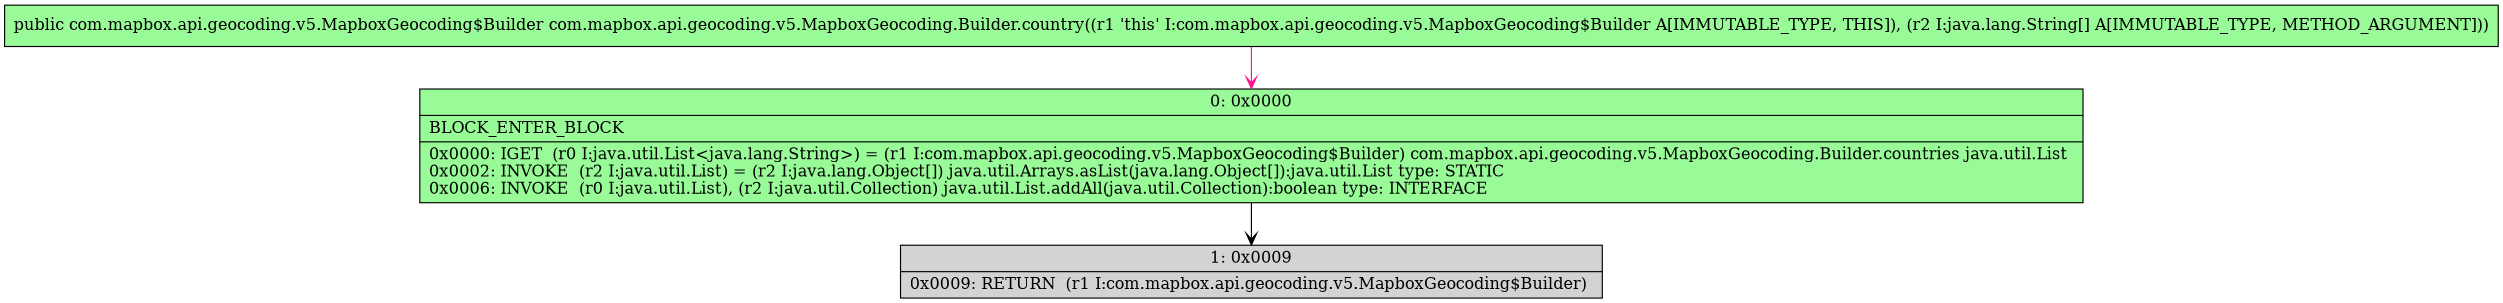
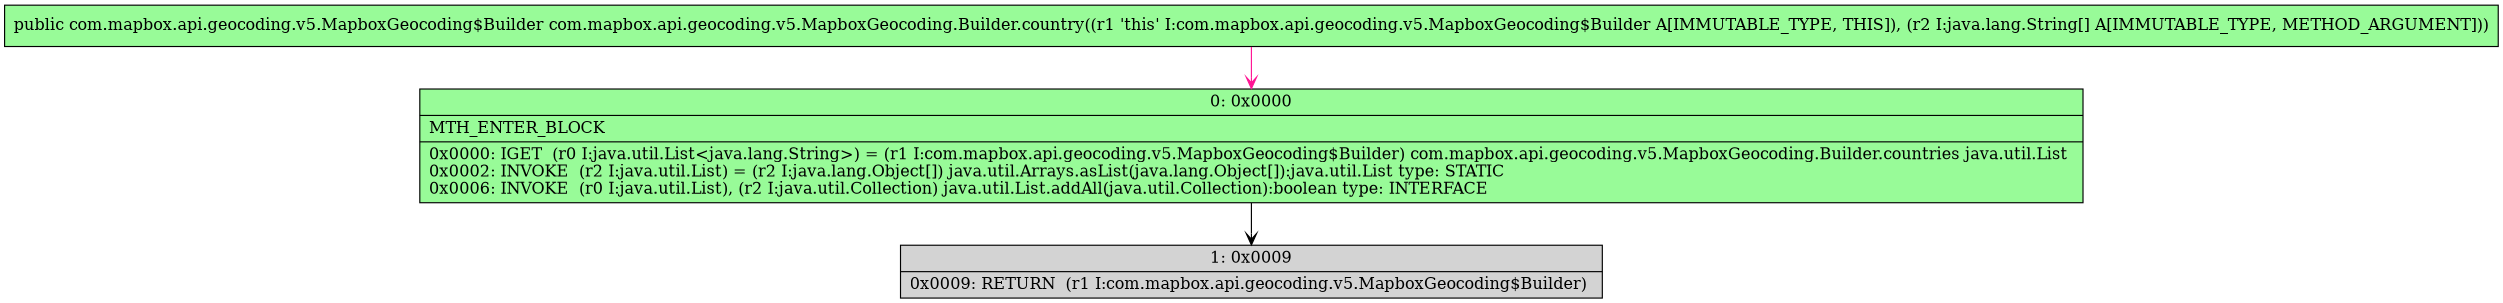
(527, 128) -> (517, 128)
